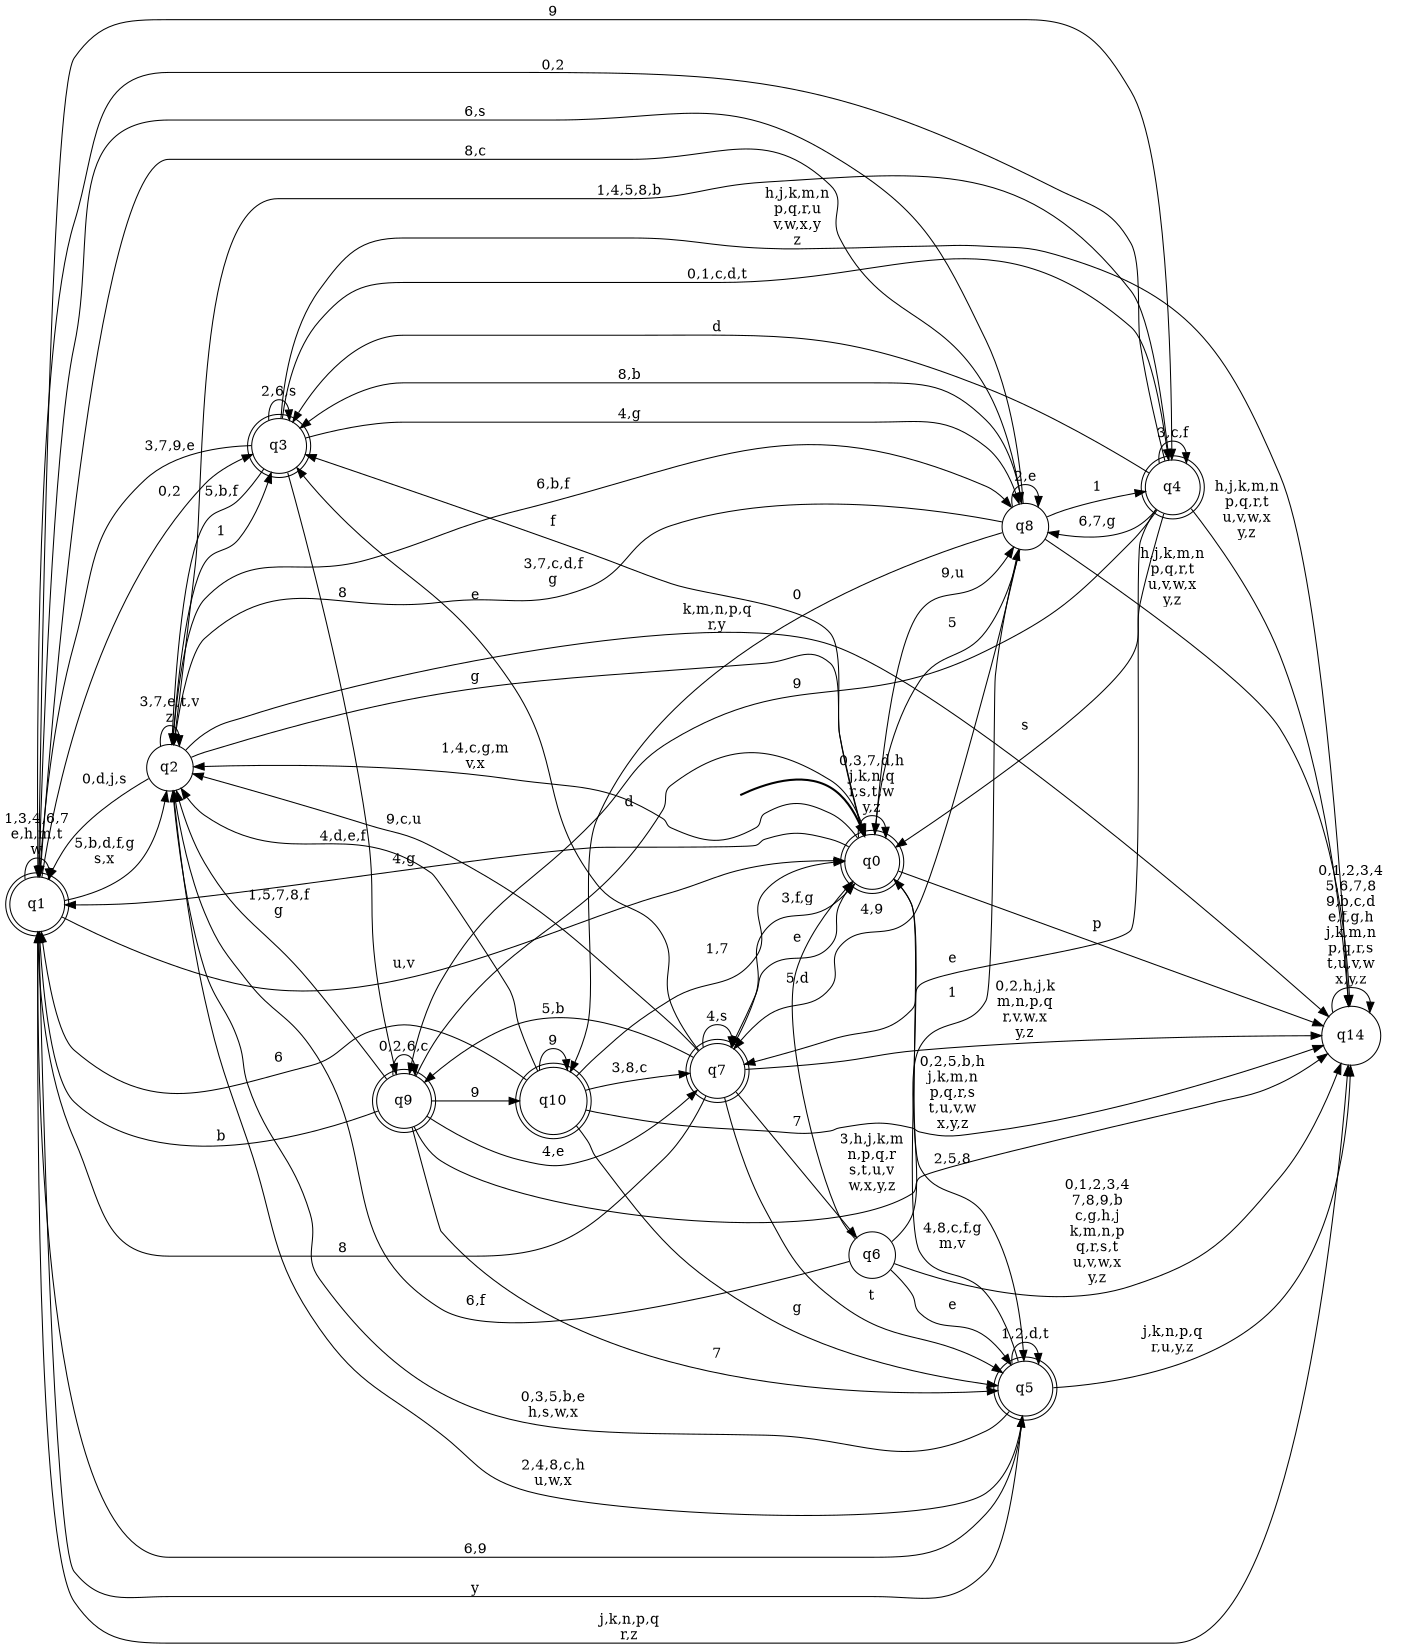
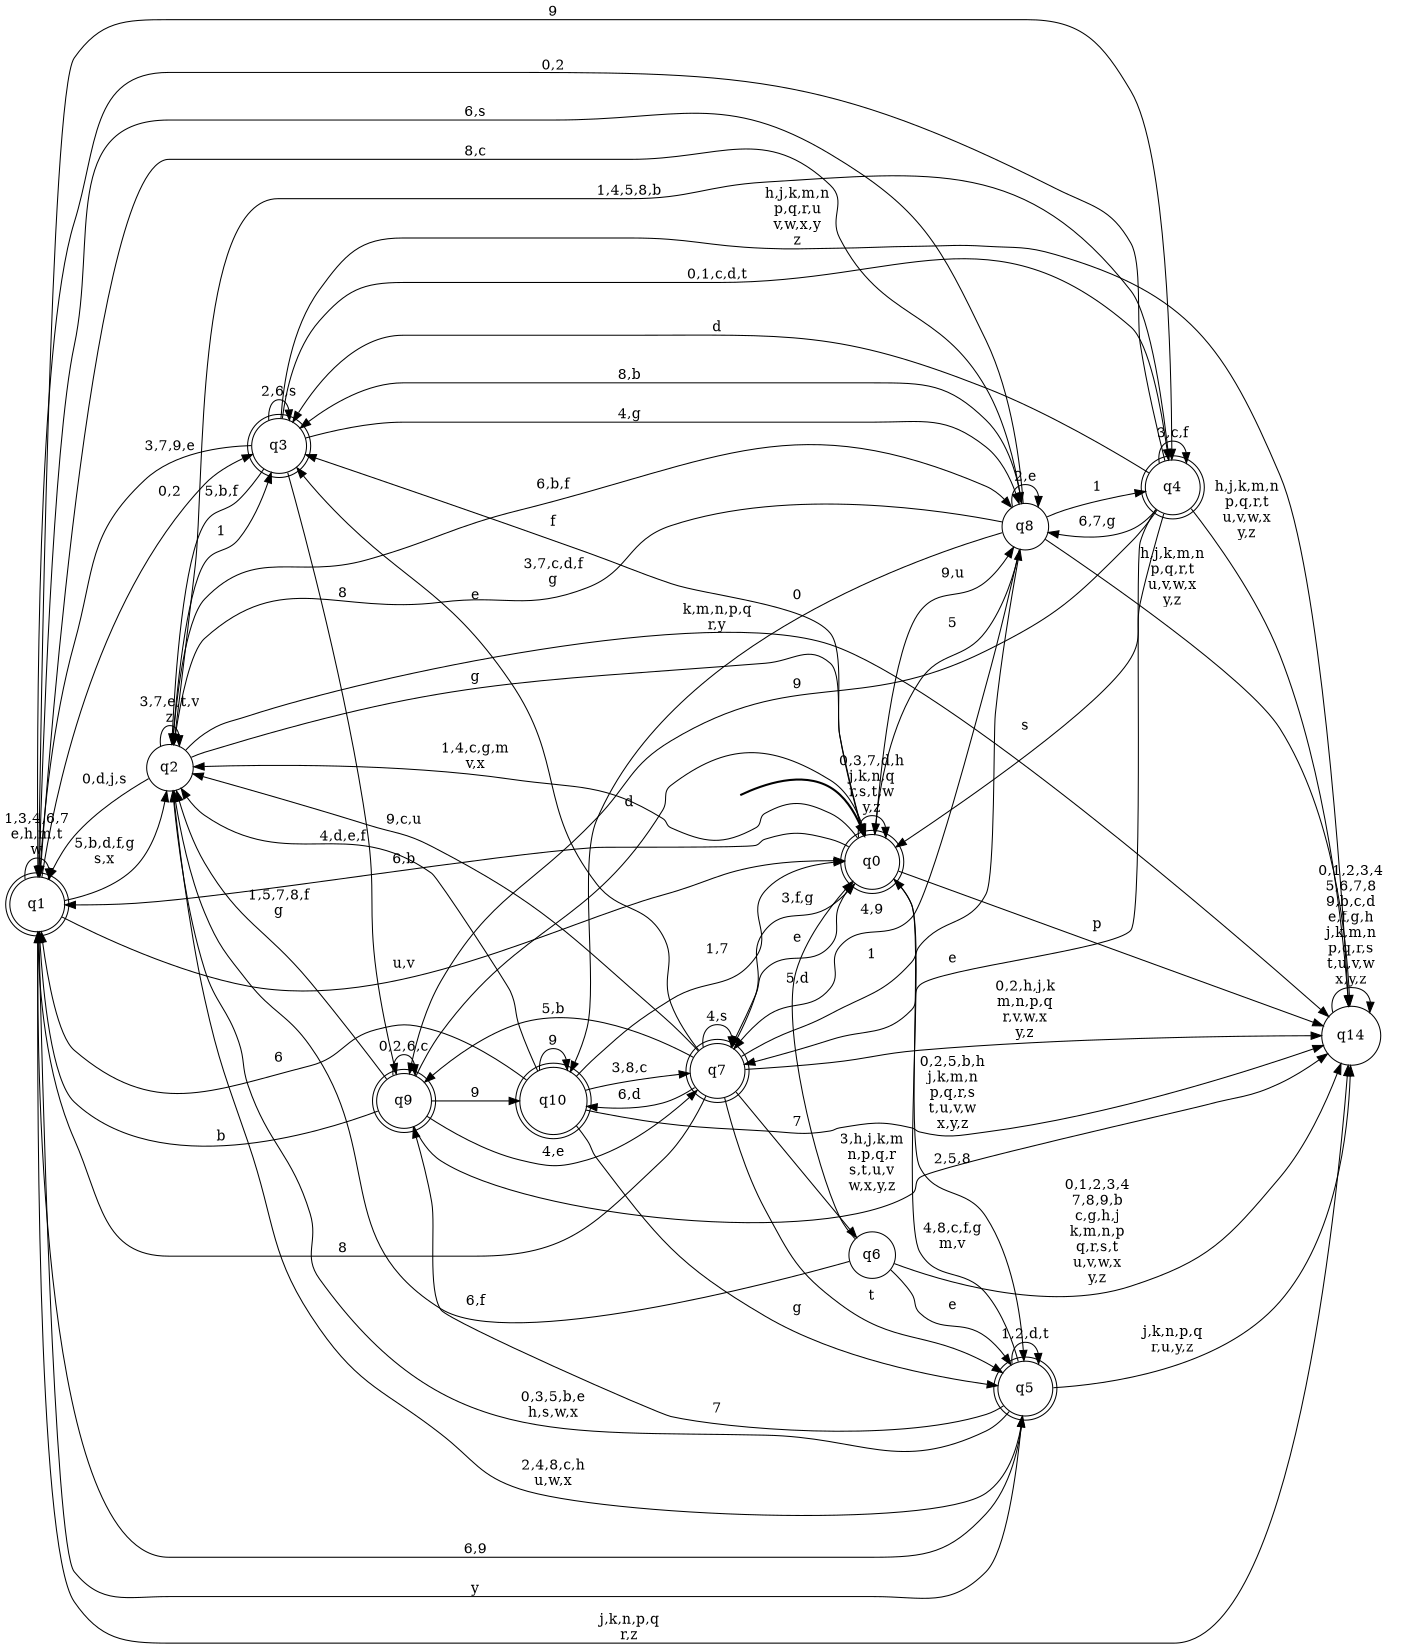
(404, 859) -> (404, 859)
(991, 923) -> (990, 876)
none -> (648, 1106)
(644, 1354) -> (628, 1399)
